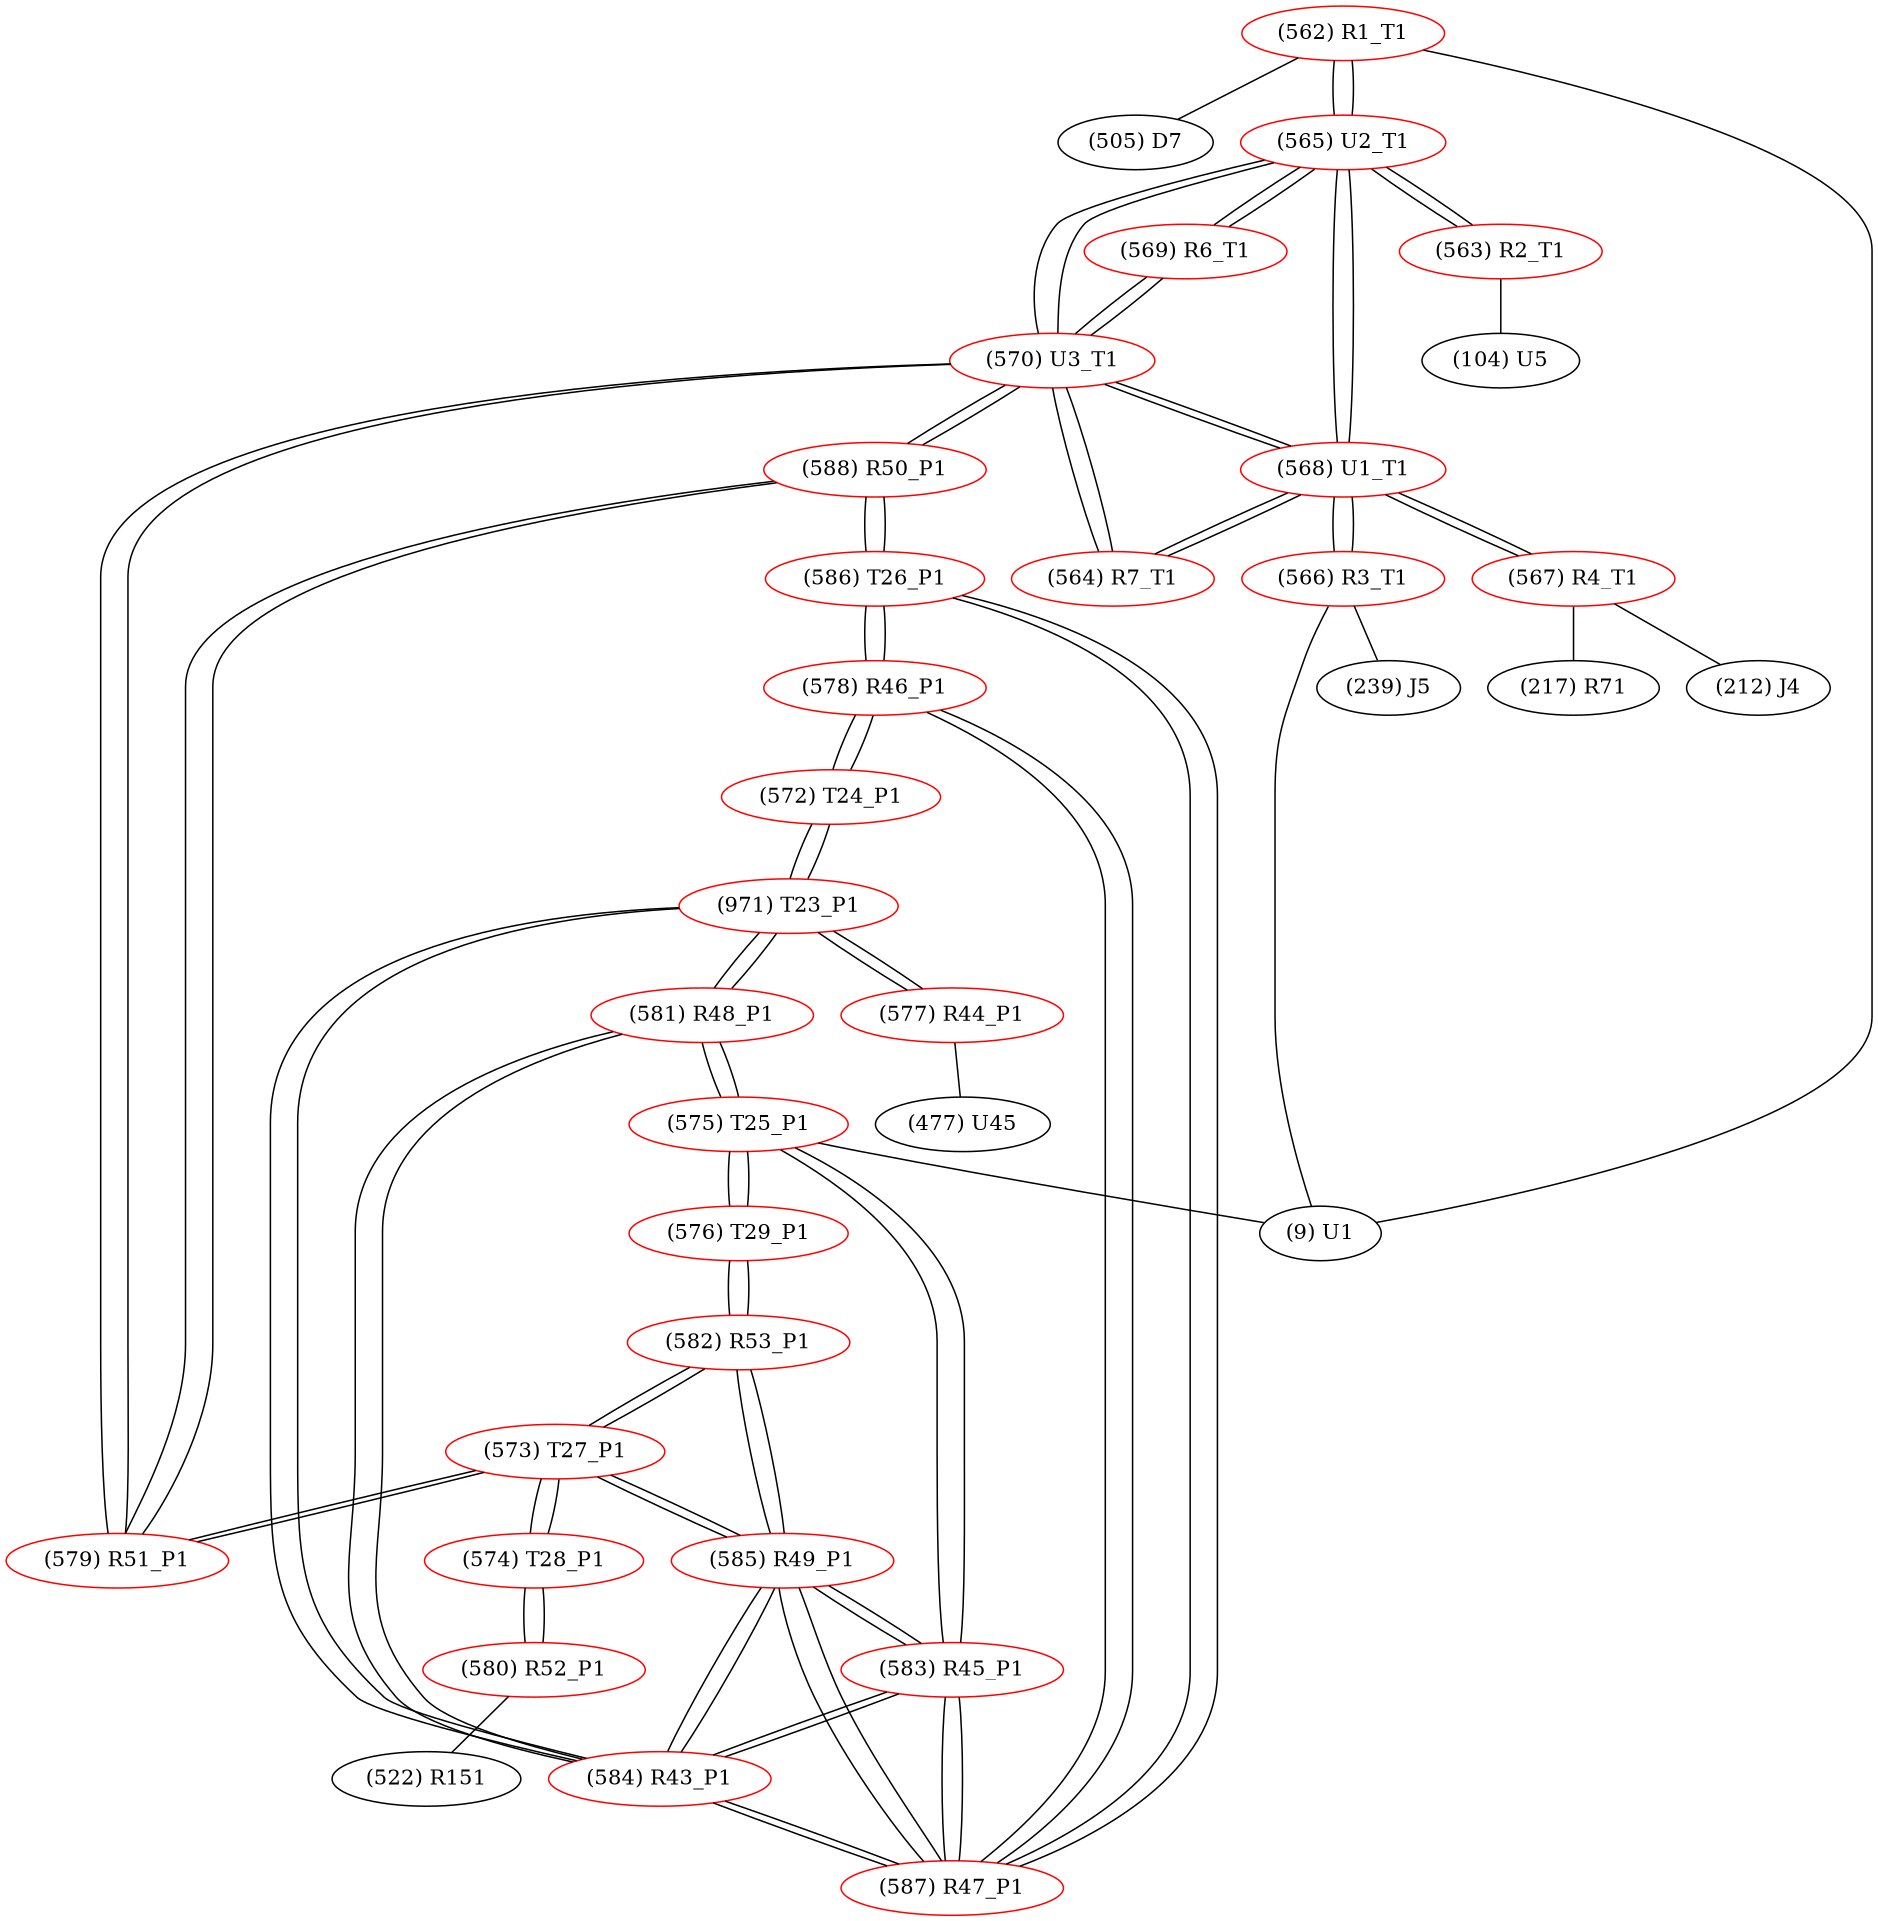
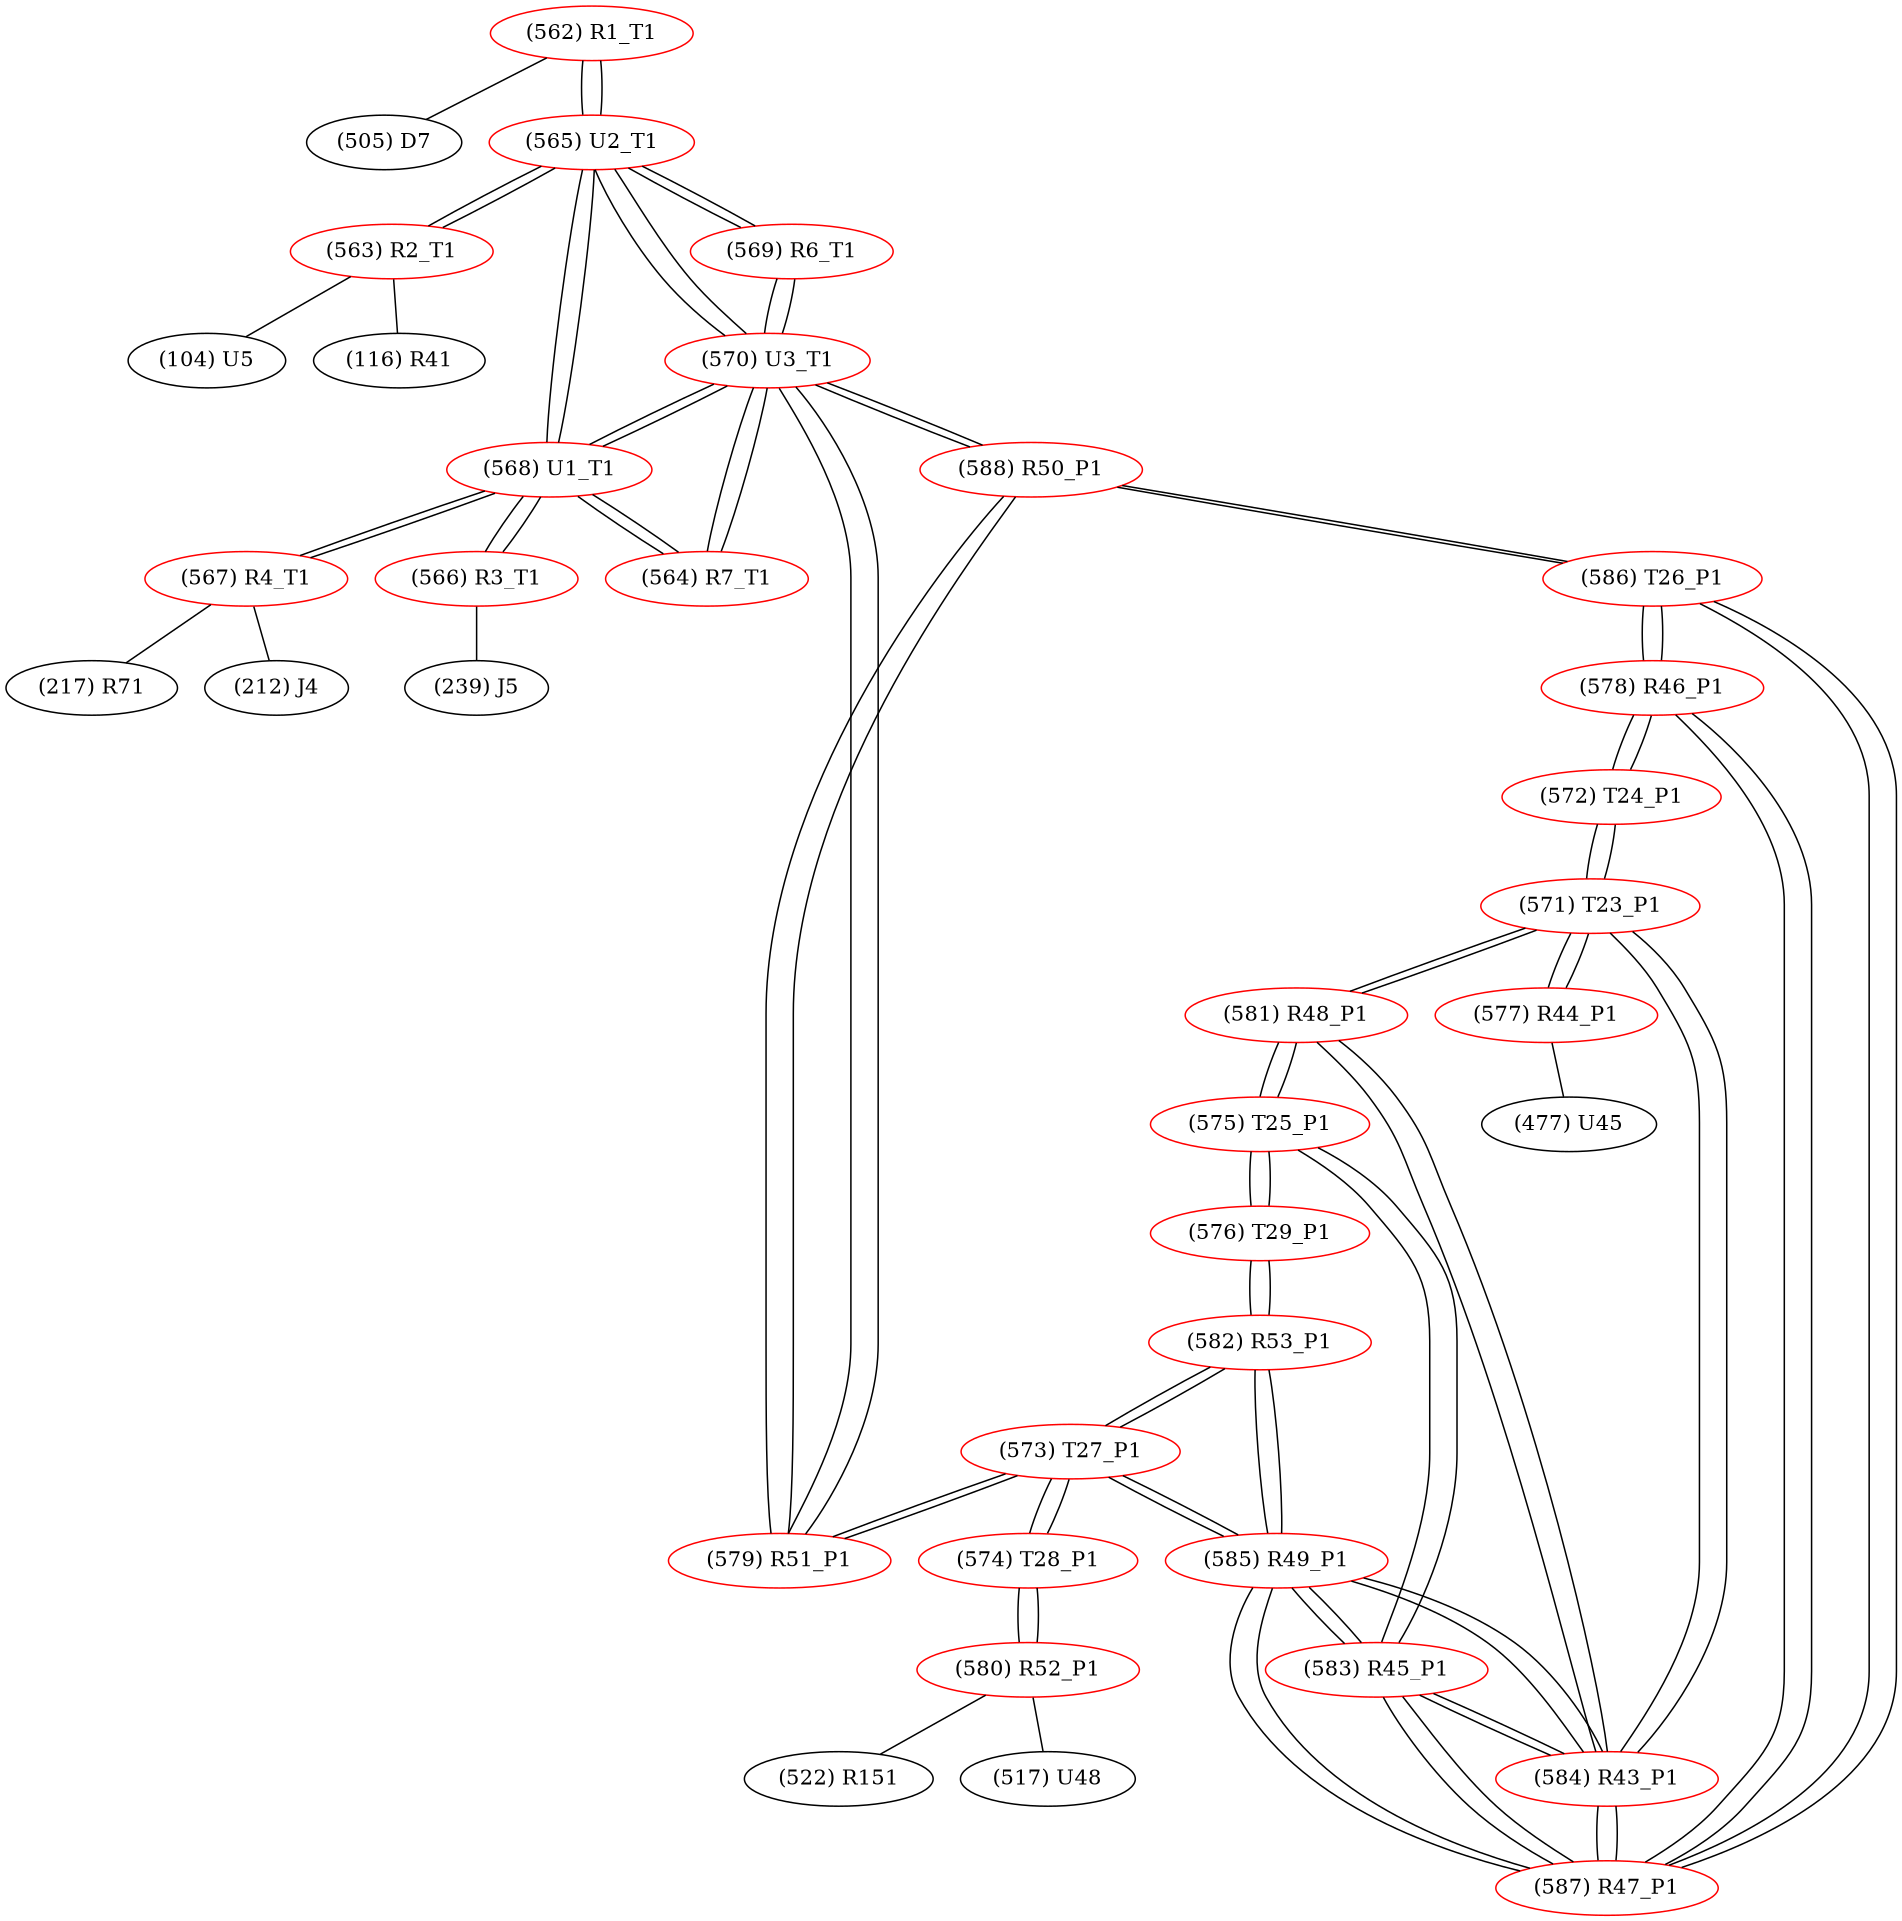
none -> (399, 361)
(789, 906) -> (1590, 906)
(1320, 1233) -> none
none -> (1048, 1779)
